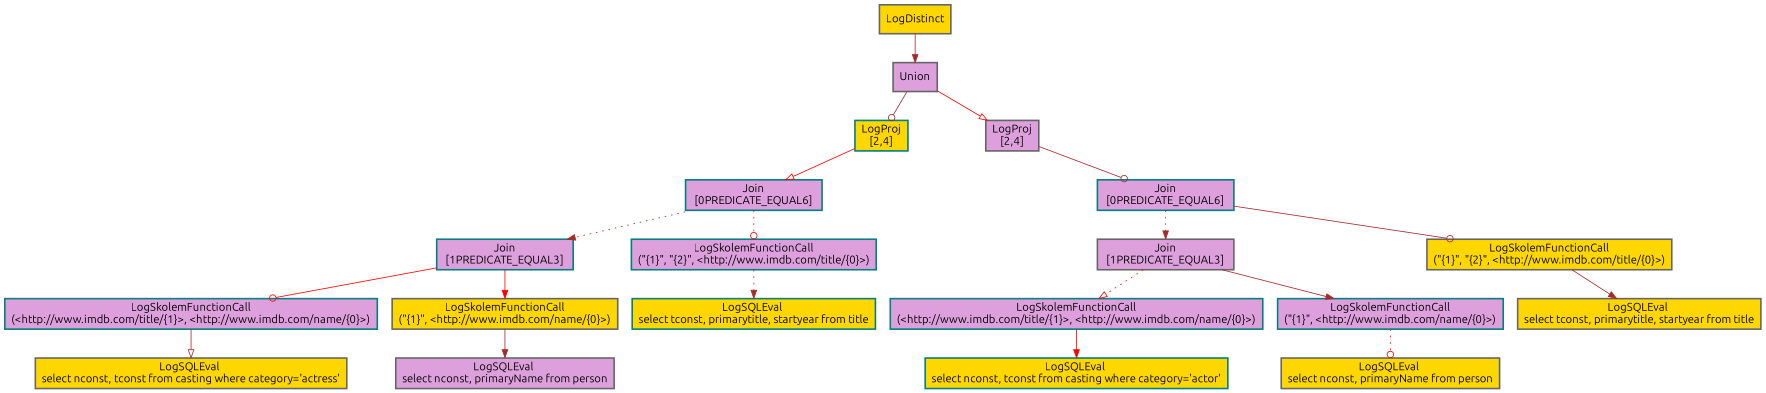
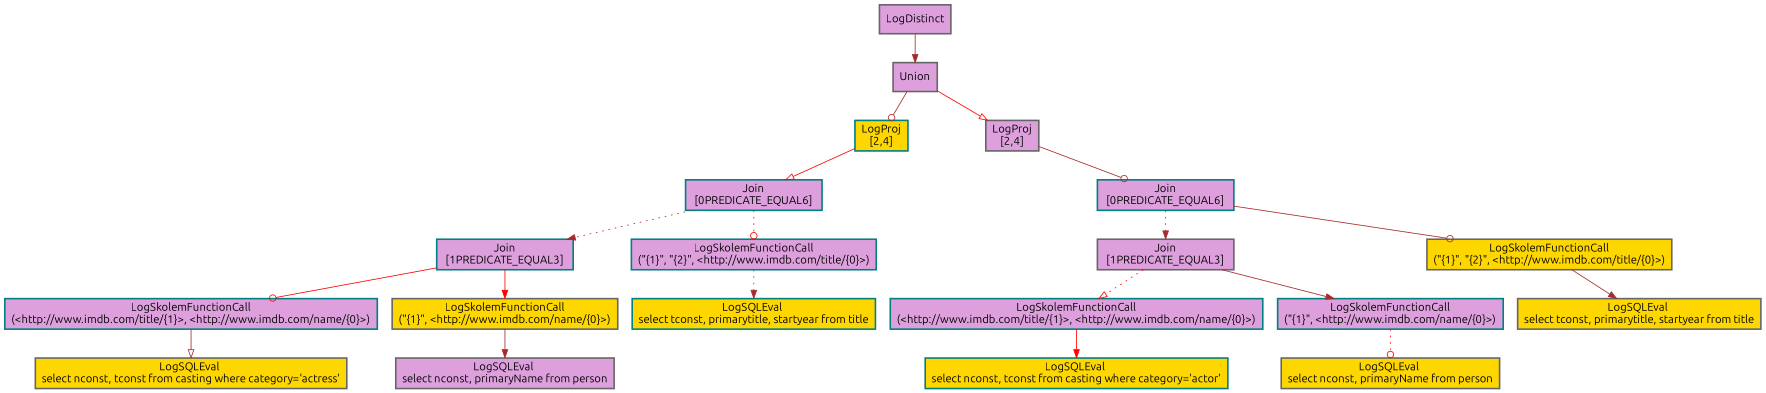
(915, 19) -> (915, 19)
